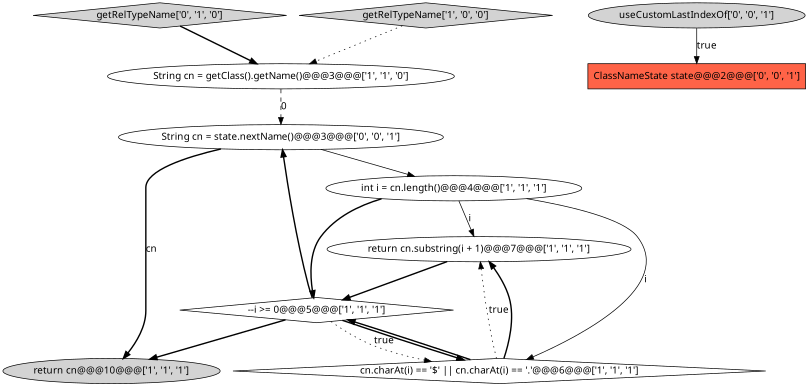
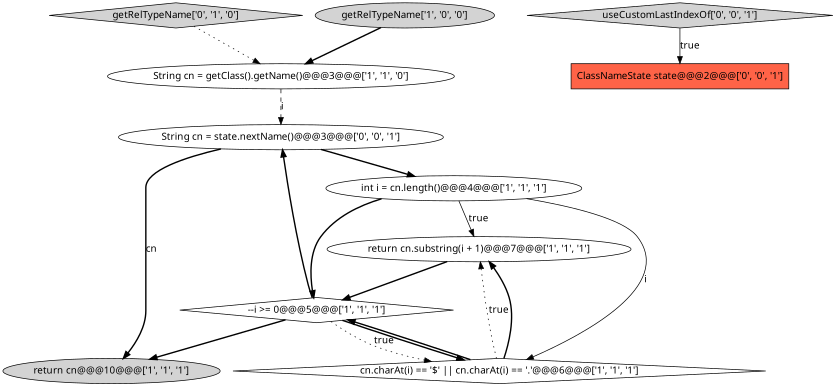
(426, 15) -> (405, 15)
(697, 15) -> (680, 15)
(215, 43) -> (224, 43)
(359, 43) -> (346, 44)
(284, 107) -> (282, 107)
(364, 162) -> (364, 162)
(470, 219) -> (479, 219)
